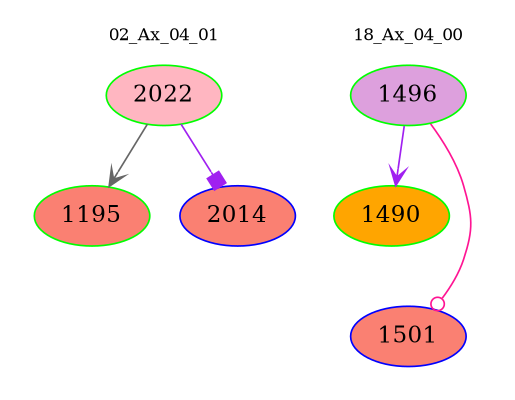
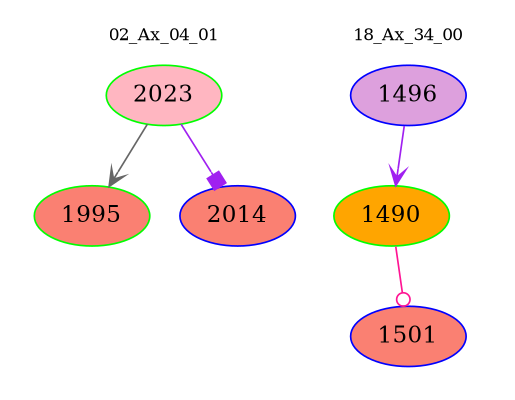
(408, 36) -> (408, 36)
(164, 95) -> (164, 95)
(408, 95) -> (408, 95)
(469, 210) -> (399, 270)
(92, 216) -> (92, 216)
